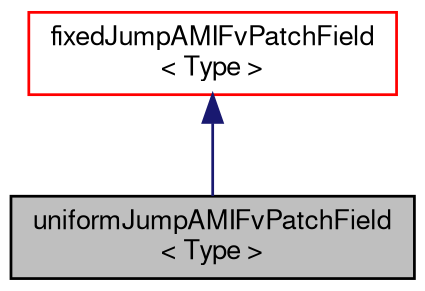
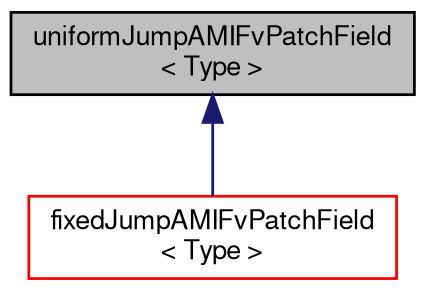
(213, 160) -> (213, 160)
